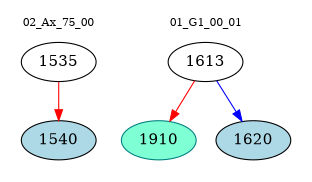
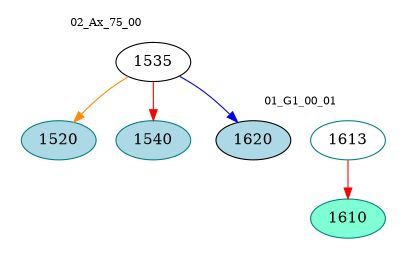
(206, 62) -> (348, 140)
(226, 96) -> (214, 100)
none -> (59, 140)
(59, 140) -> (153, 140)
(159, 140) -> (348, 219)
